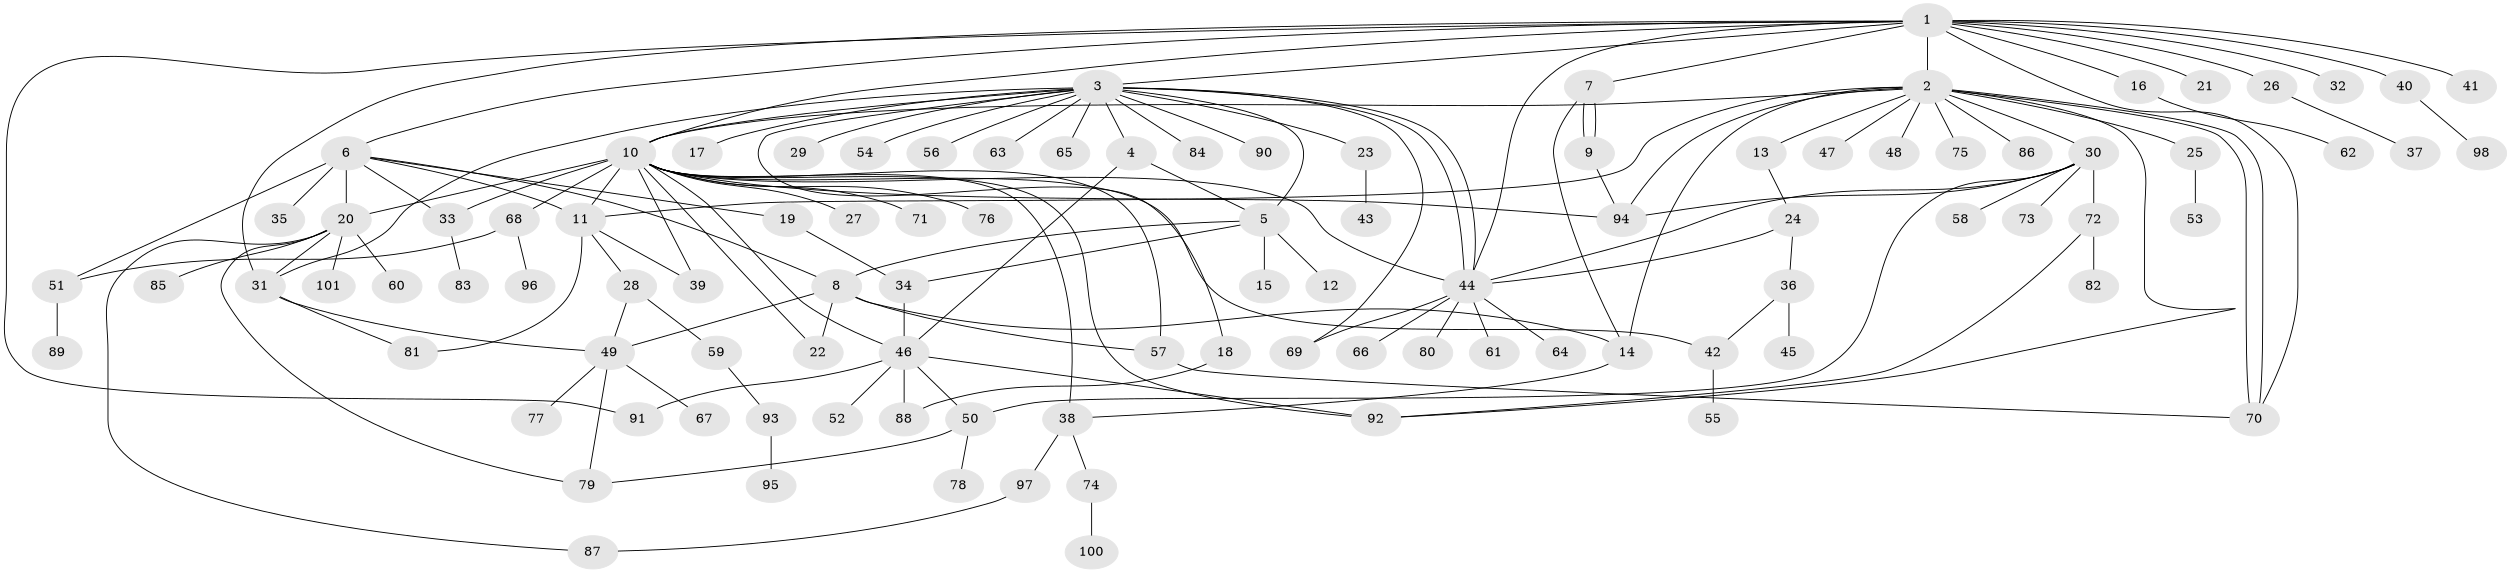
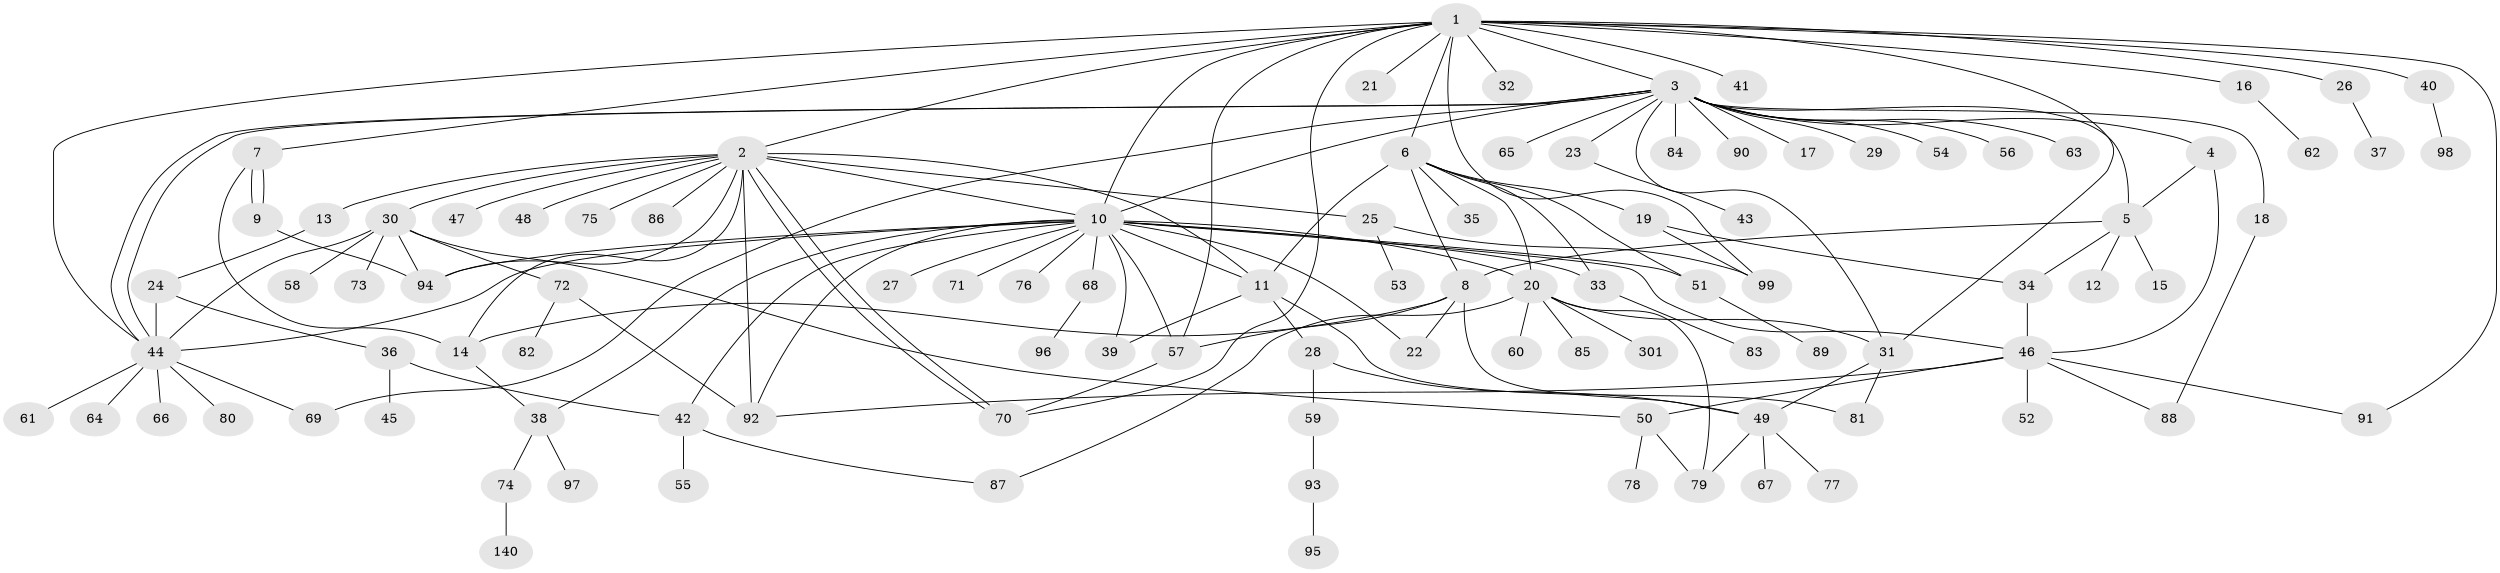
none -> (1231, 101)
(278, 259) -> (1403, 243)
(329, 286) -> (1651, 353)
none -> (1767, 286)
(814, 537) -> (837, 464)
(1092, 552) -> (506, 552)
